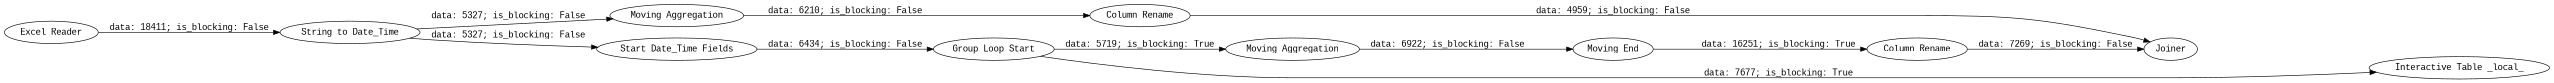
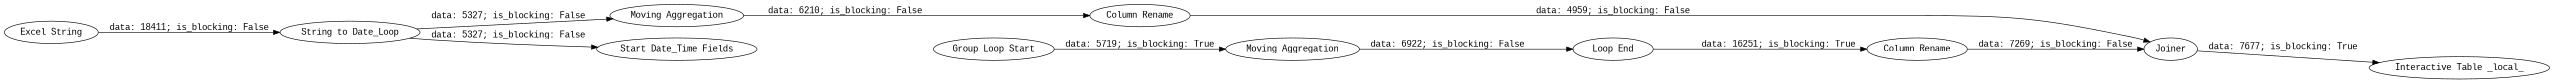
(51, 32) -> (51, 32)
(350, 32) -> (350, 32)
(842, 49) -> none
(1613, 49) -> (1613, 49)
(1705, 78) -> (2285, 57)
